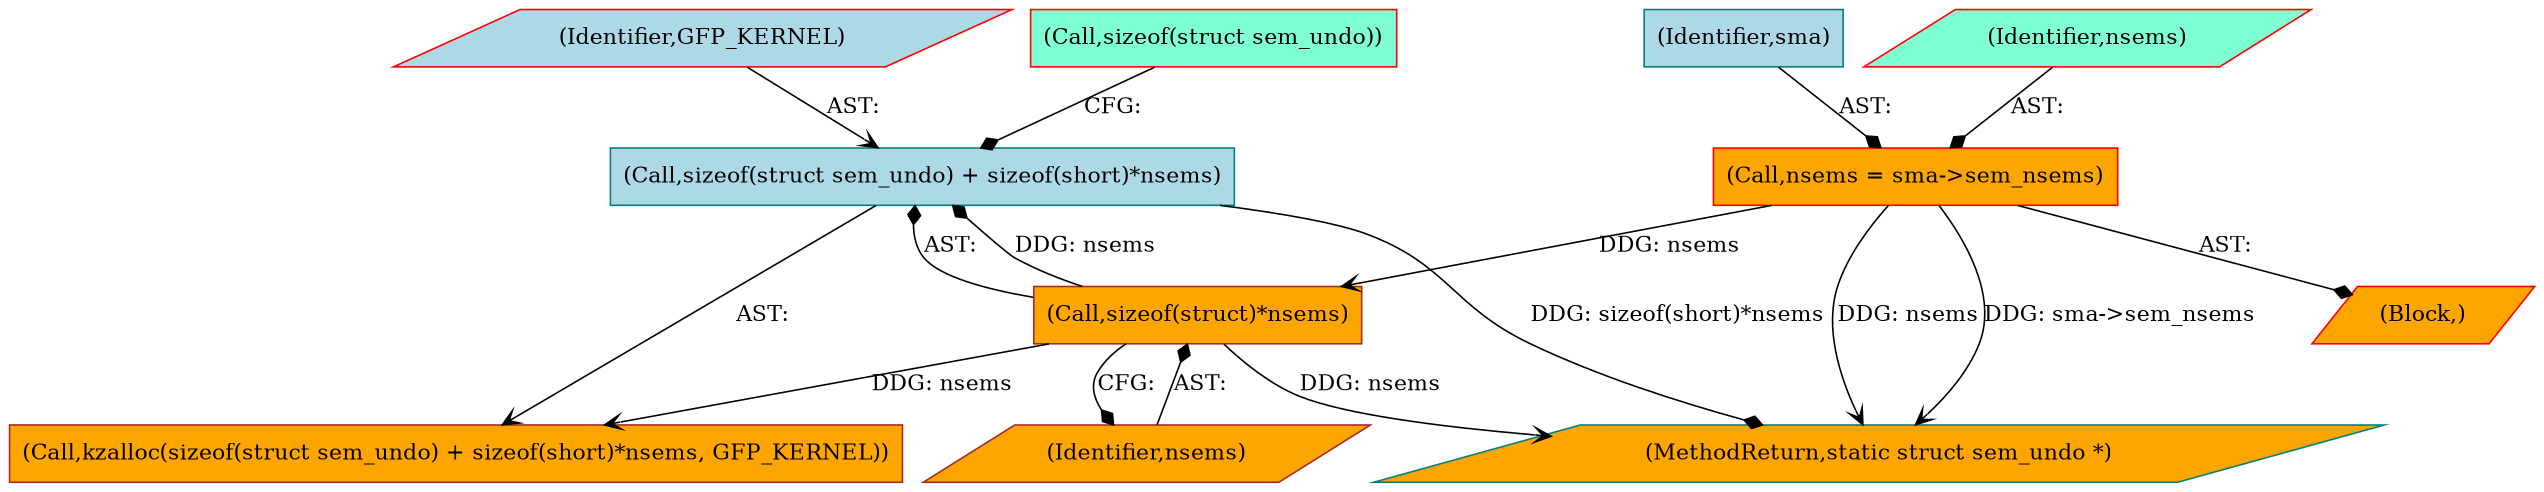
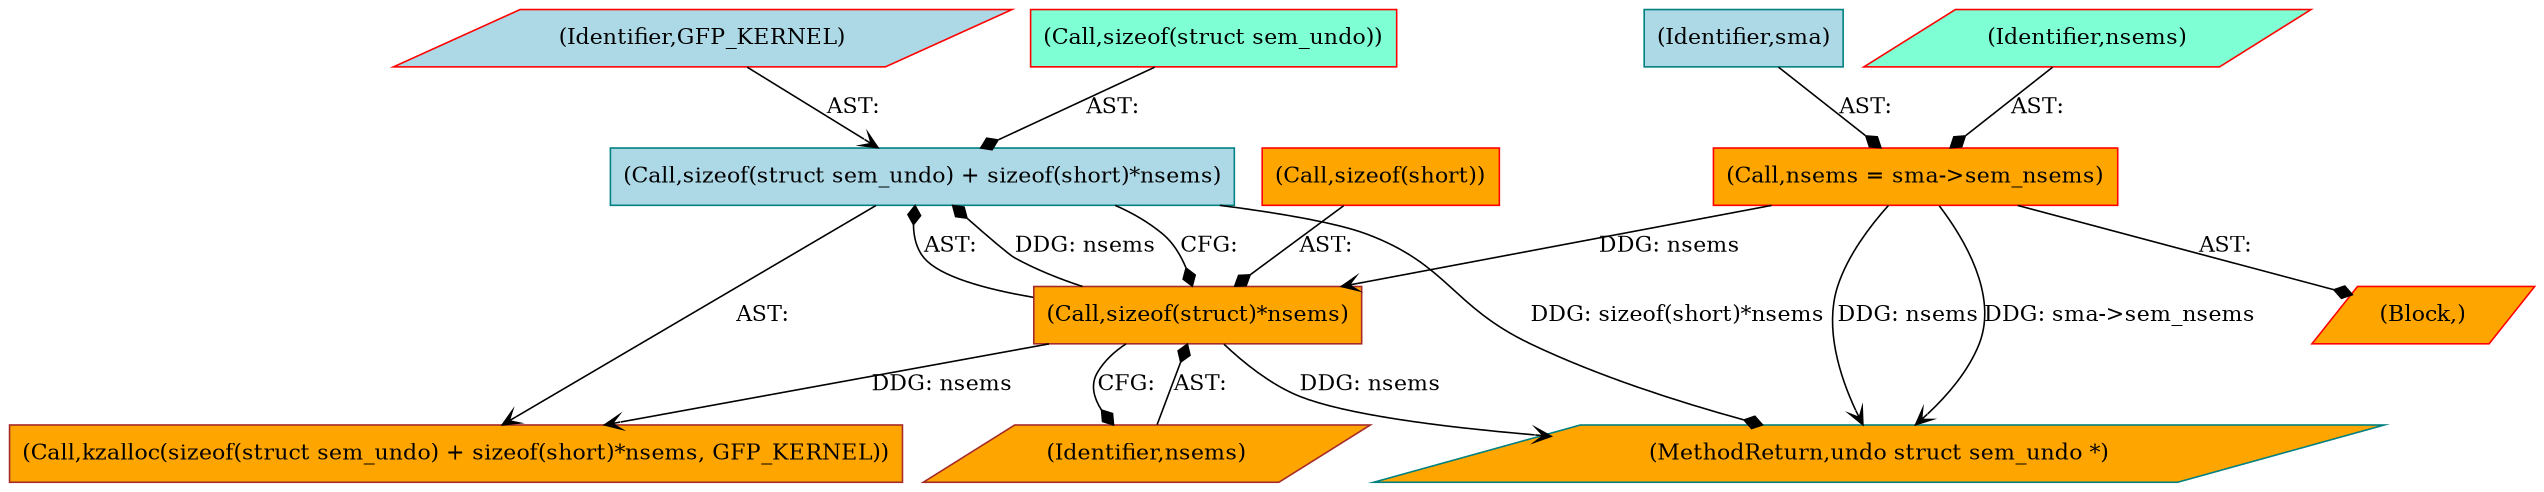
(1117, 107) -> (1117, 107)
none -> (1381, 177)
none -> (1157, 230)
(1879, 454) -> (1879, 454)
